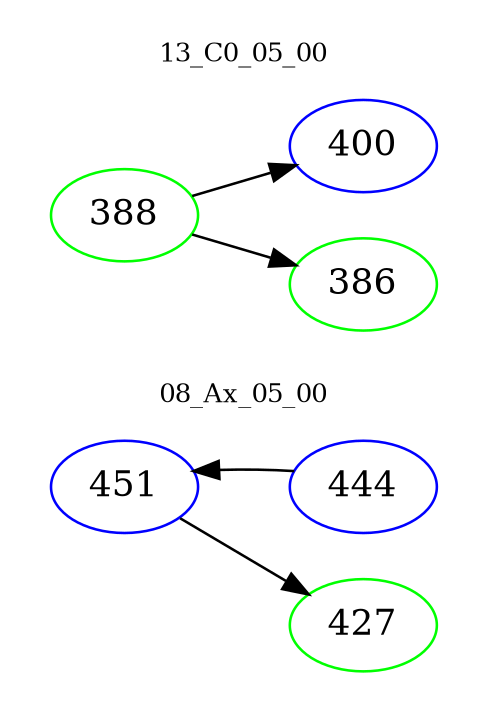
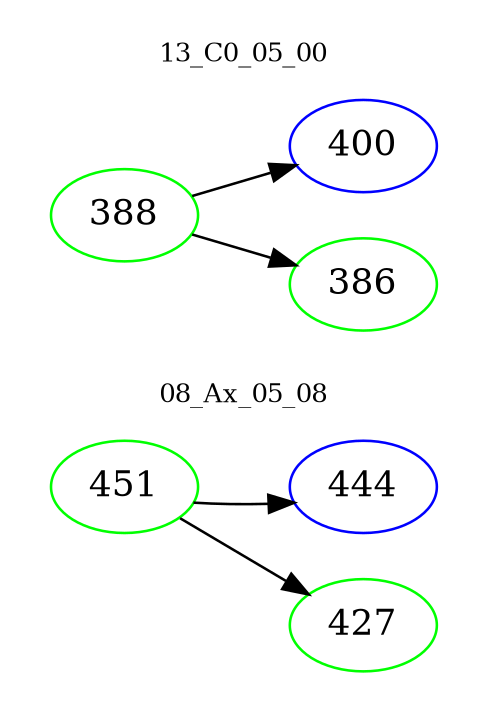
(244, 396) -> (244, 396)
(257, 470) -> (231, 504)
(125, 487) -> (125, 487)
